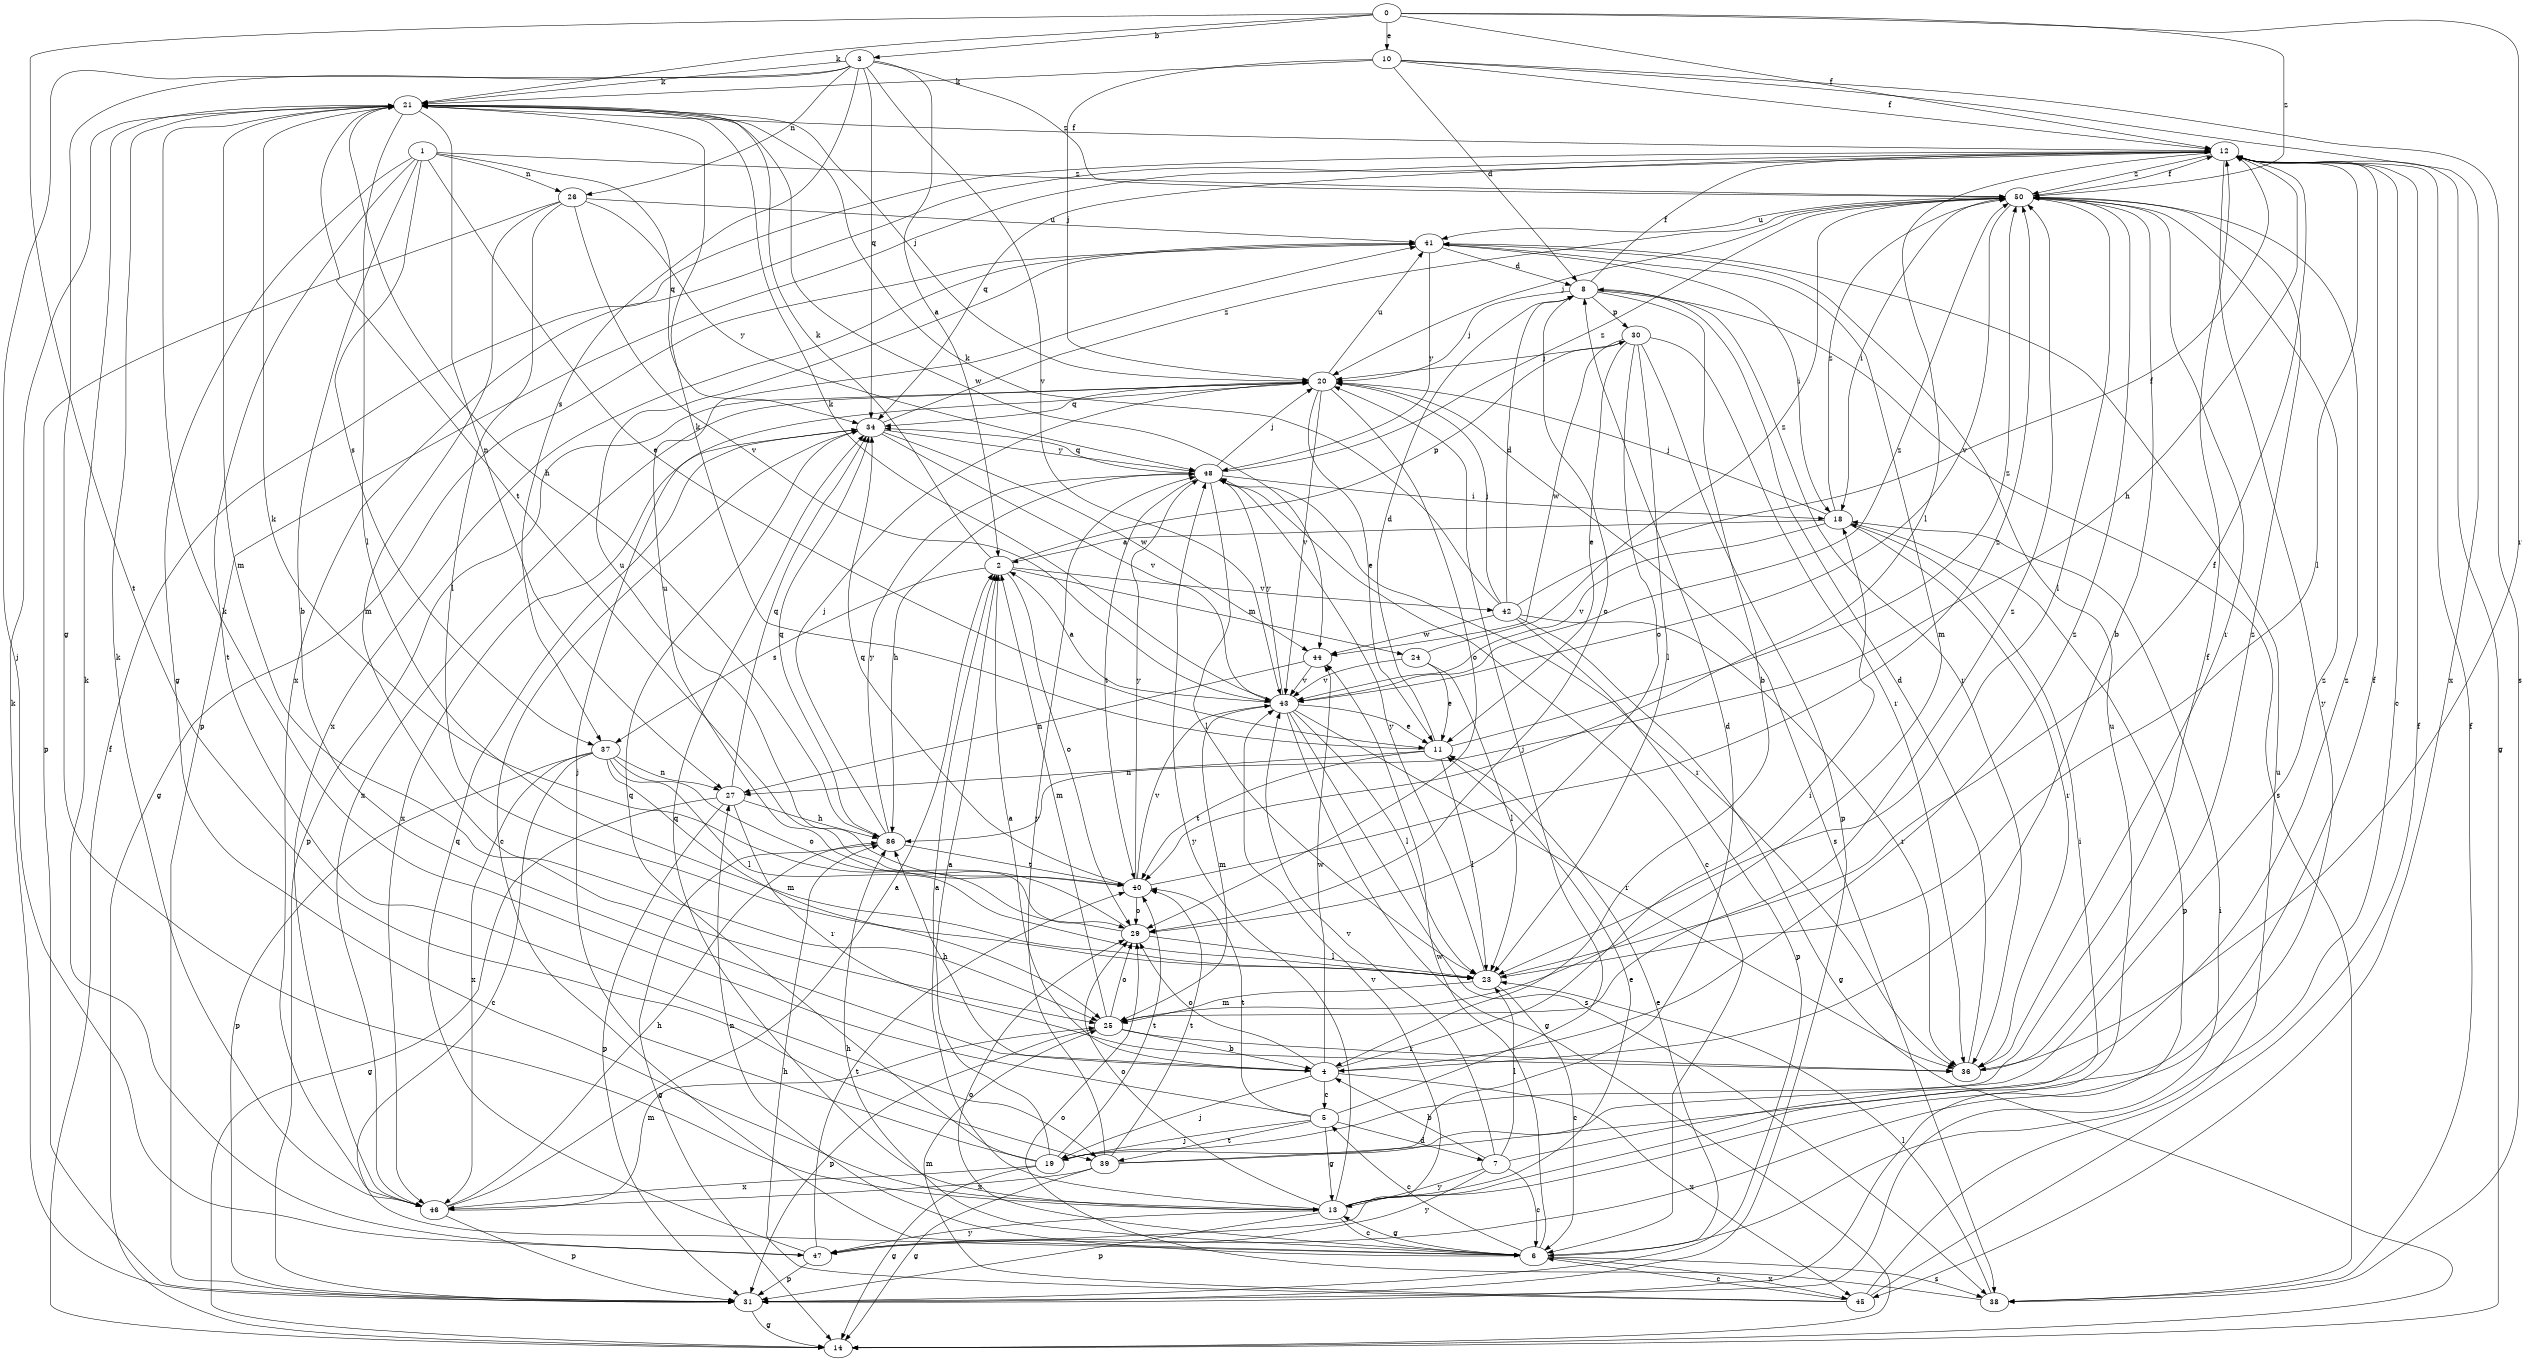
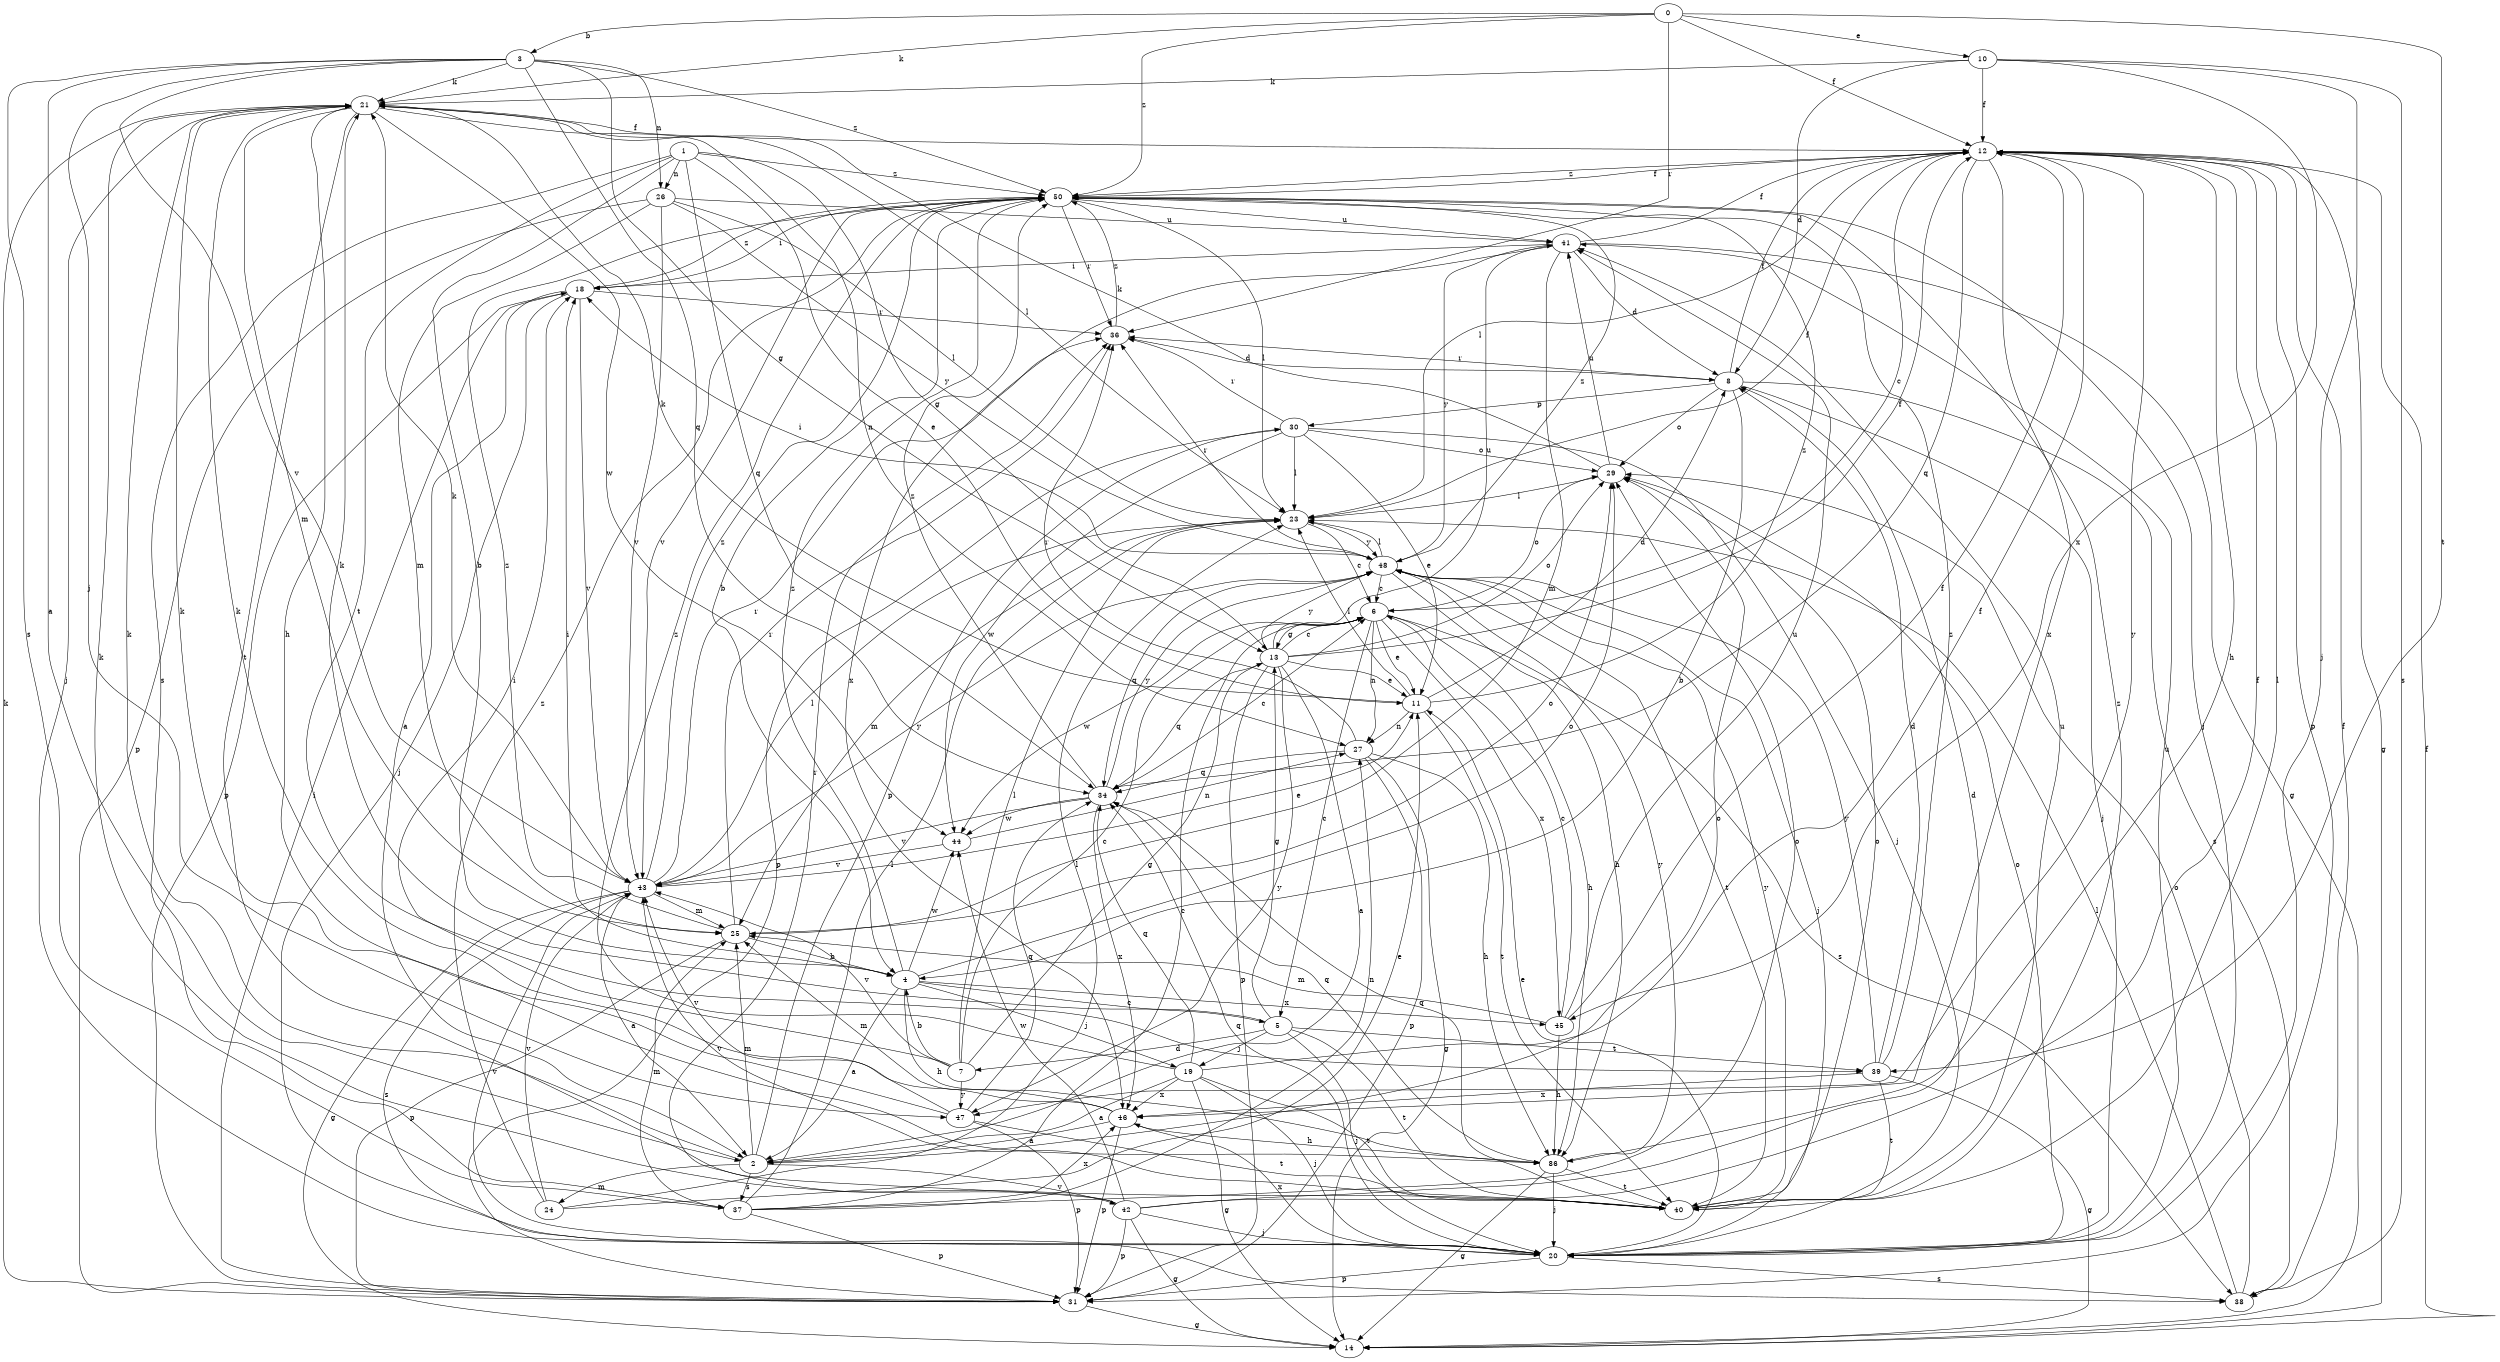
none -> (1768, 184)
(1055, 798) -> (744, 1047)
(1440, 1187) -> (1150, 865)
